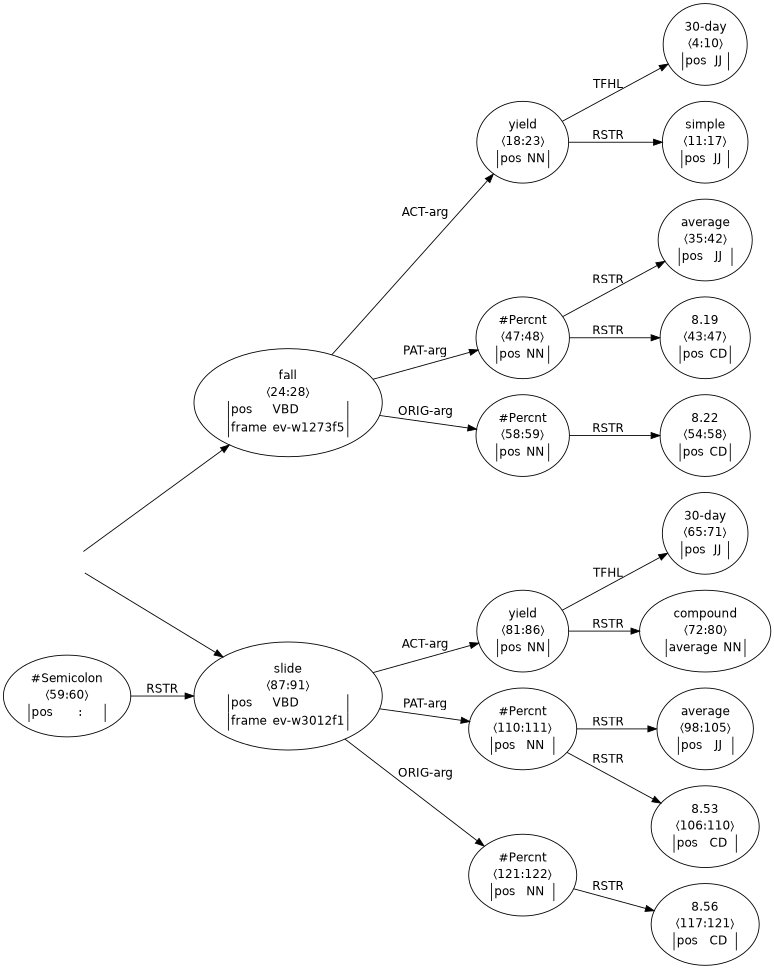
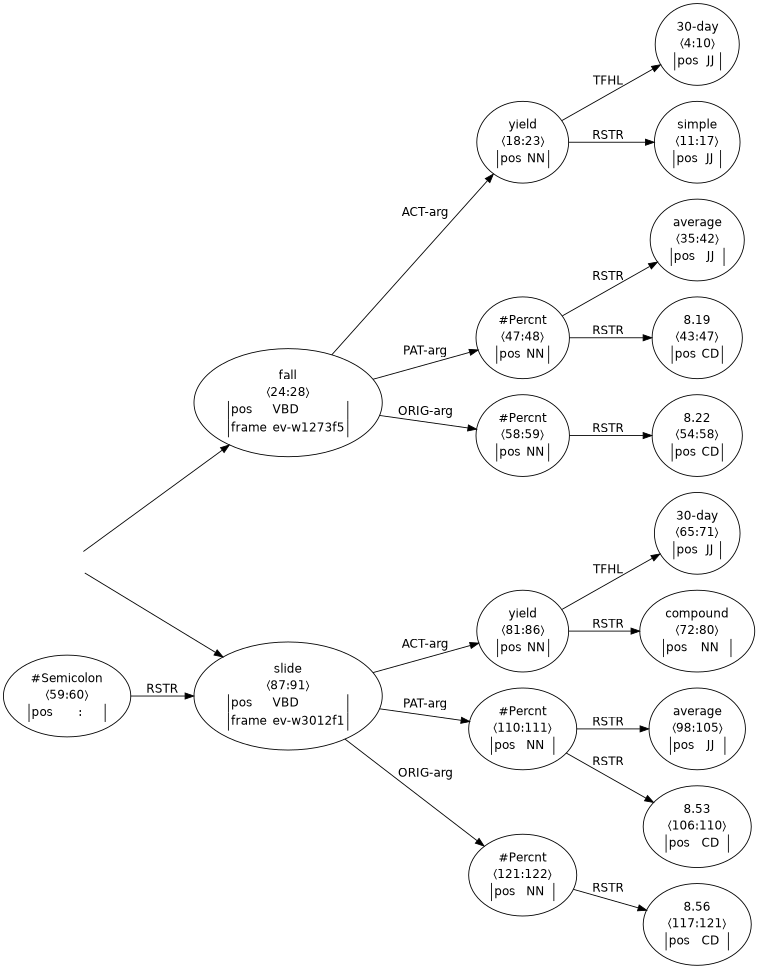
(694, 648) -> (677, 648)
